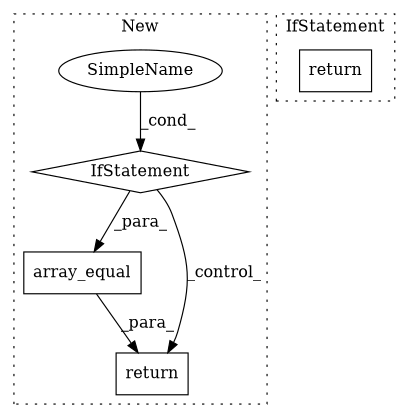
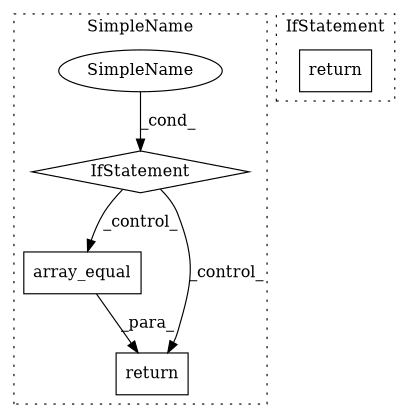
(140, 27) -> (140, 27)
(140, 222) -> (140, 222)
